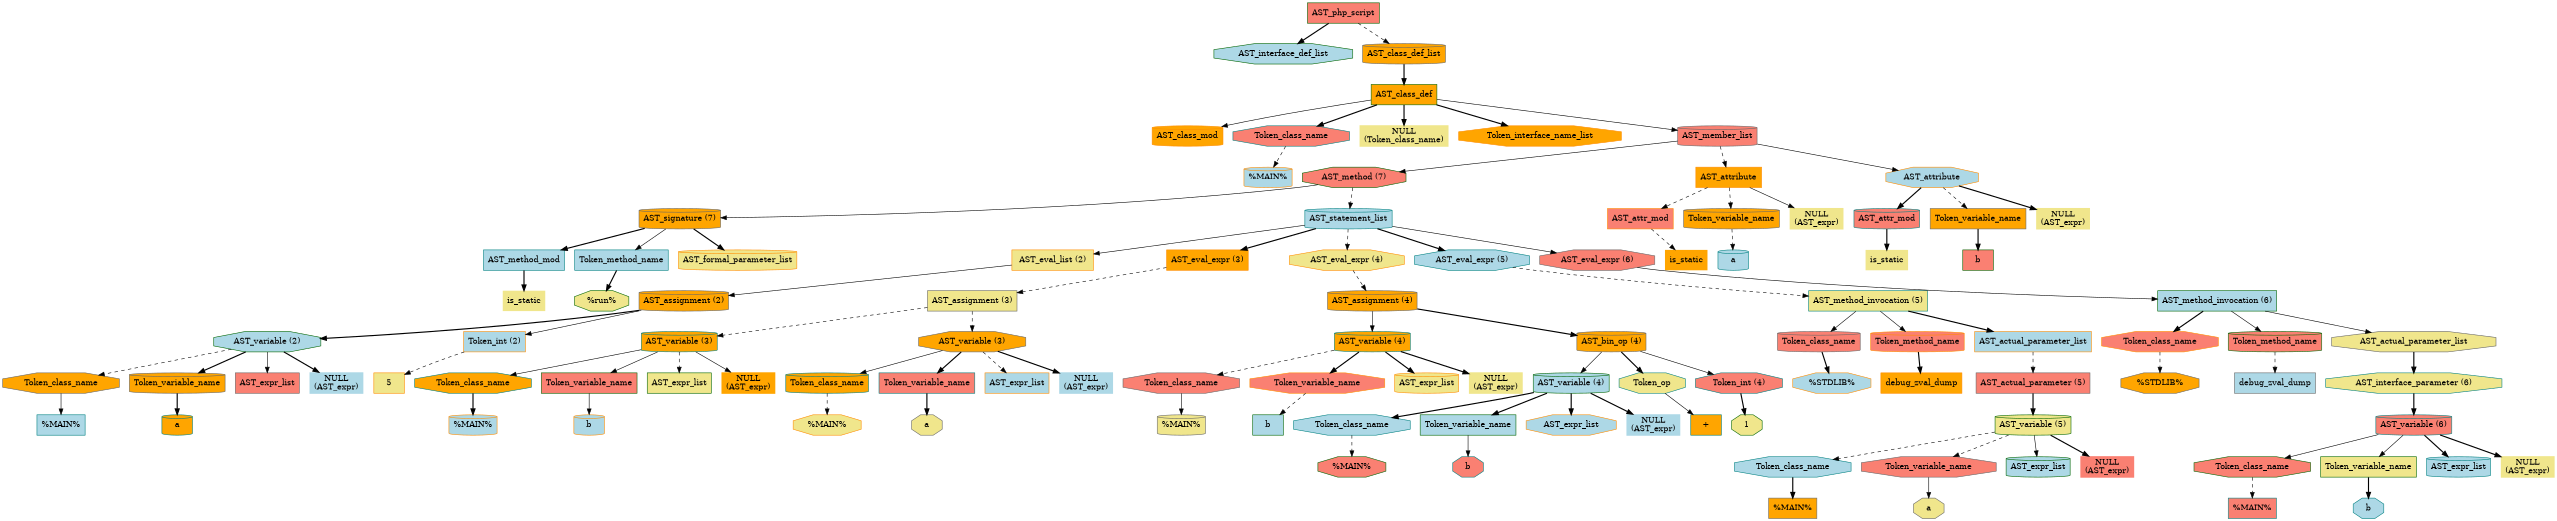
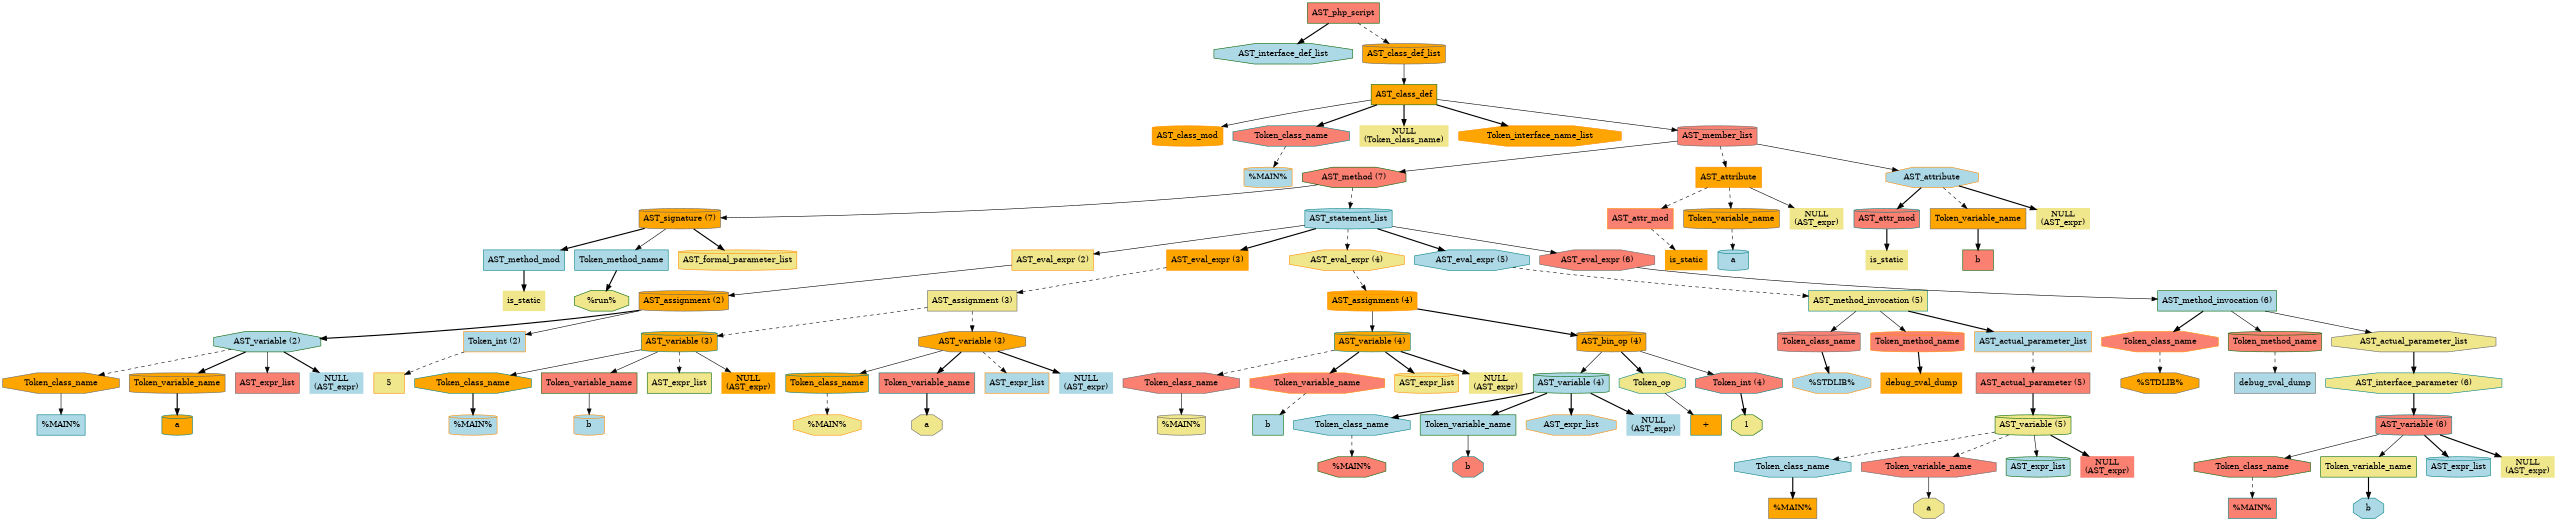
(1404, 71) -> (1404, 71)
(1053, 260) -> (1053, 260)
(1372, 301) -> (1372, 301)
